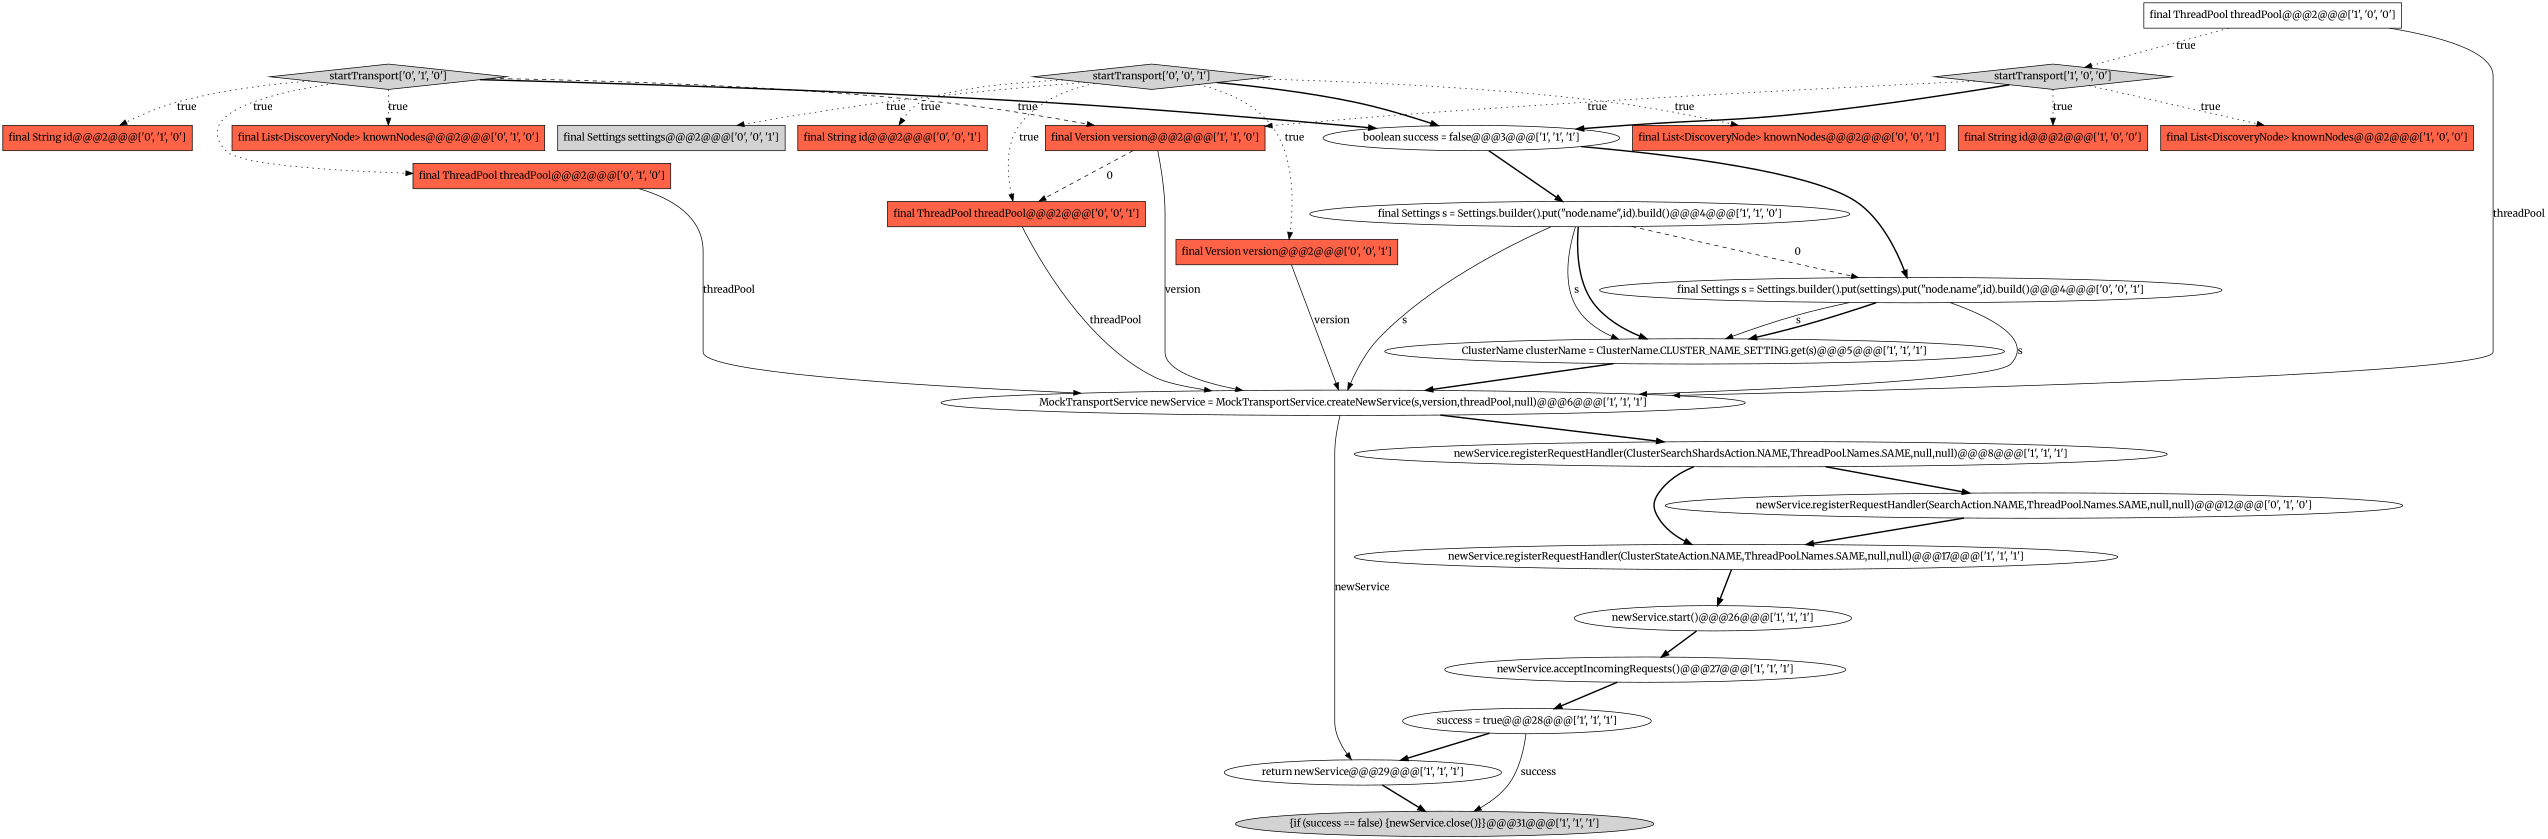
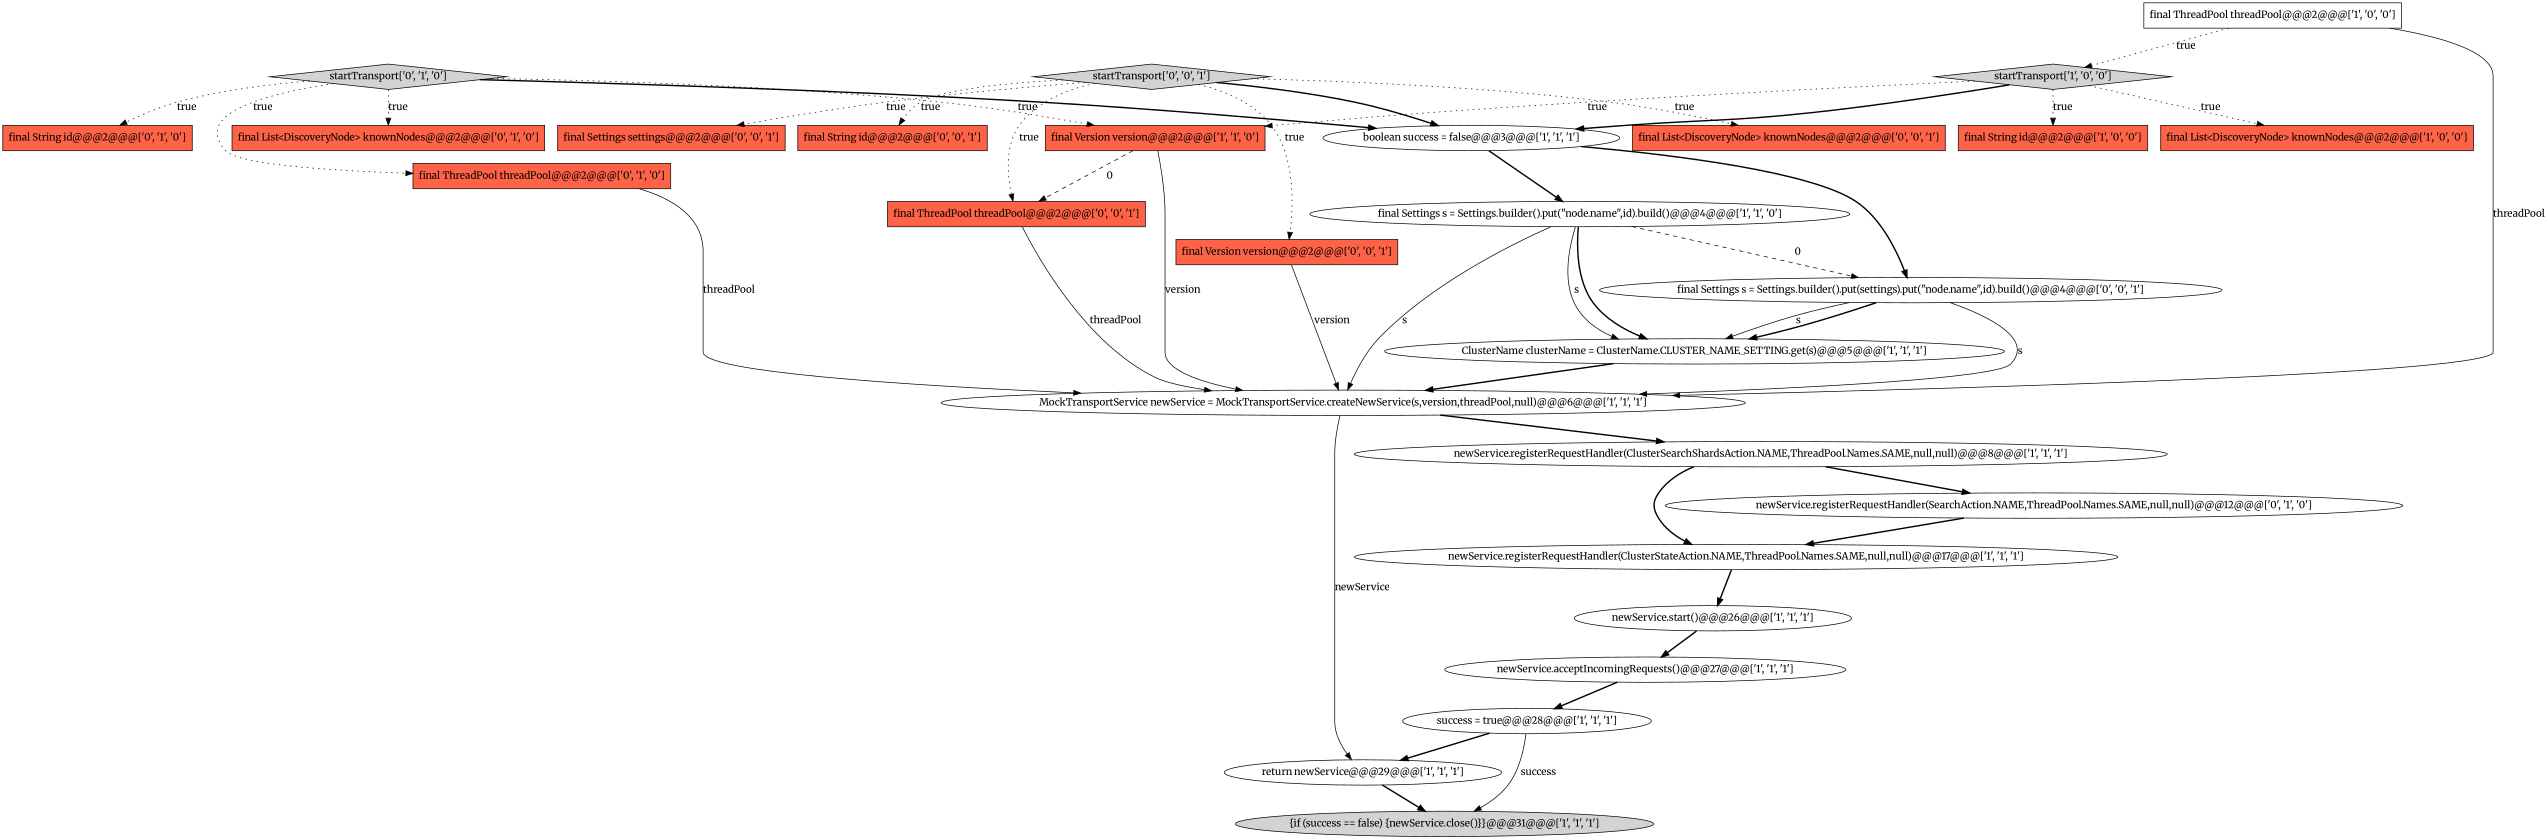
(939, 102) -> (939, 102)
(671, 138) -> (671, 138)
